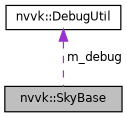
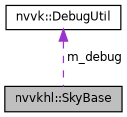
(63, 99) -> (63, 99)
